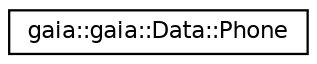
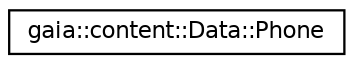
(158, 32) -> (177, 32)
